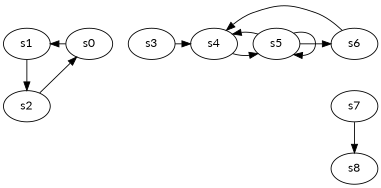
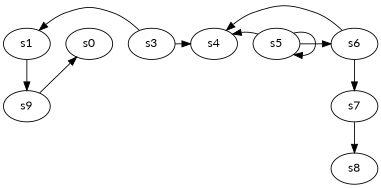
(62, 44) -> (94, 8)
(241, 55) -> none
none -> (354, 71)
(27, 106) -> (27, 106)
